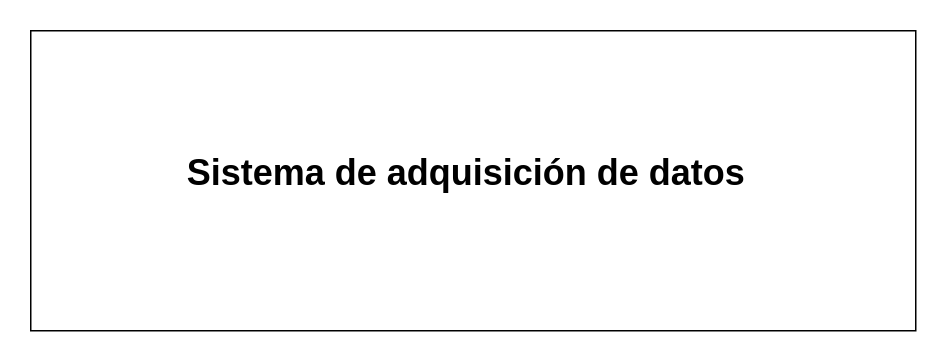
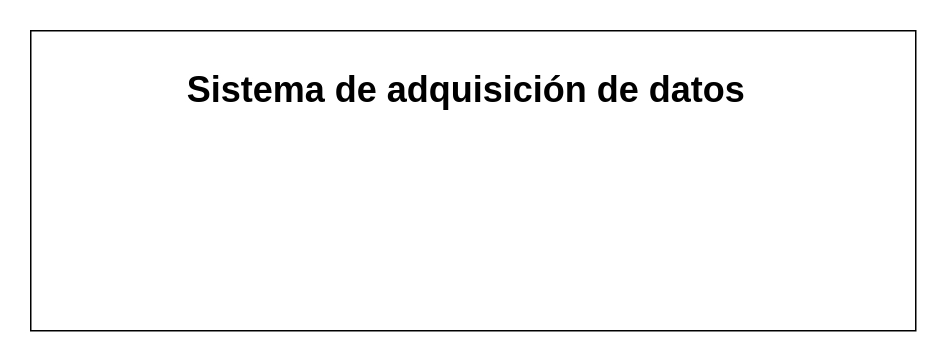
(466, 173) -> (466, 91)
